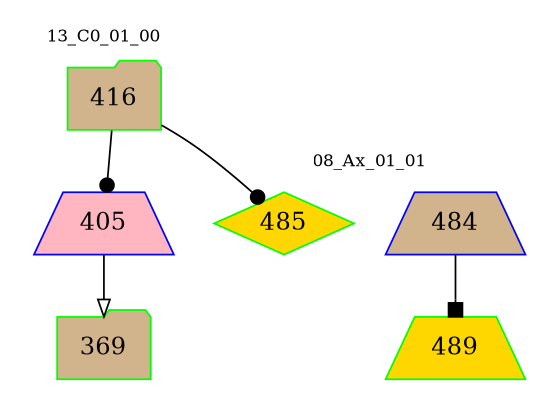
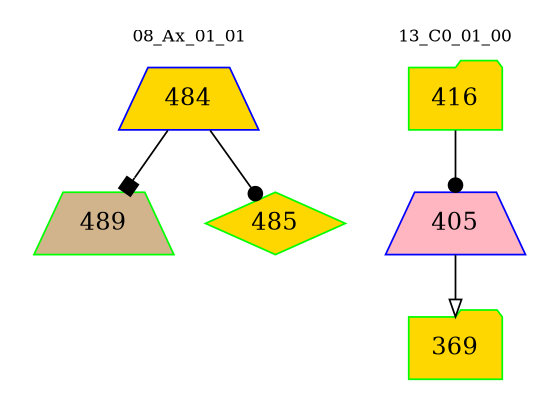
(114, 99) -> (456, 99)
(213, 160) -> (231, 159)
(456, 223) -> (189, 99)
(104, 348) -> (456, 348)
(456, 348) -> (104, 223)
